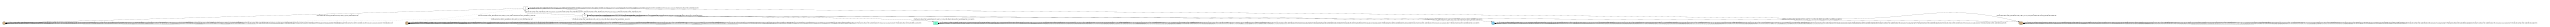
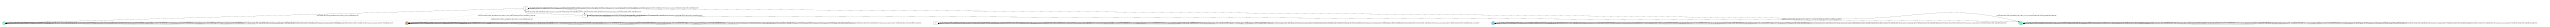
(760, 17) -> none
(1220, 18) -> none
(540, 22) -> none
(4, 23) -> (4, 23)
(936, 23) -> (936, 23)
(2021, 23) -> (2021, 23)
